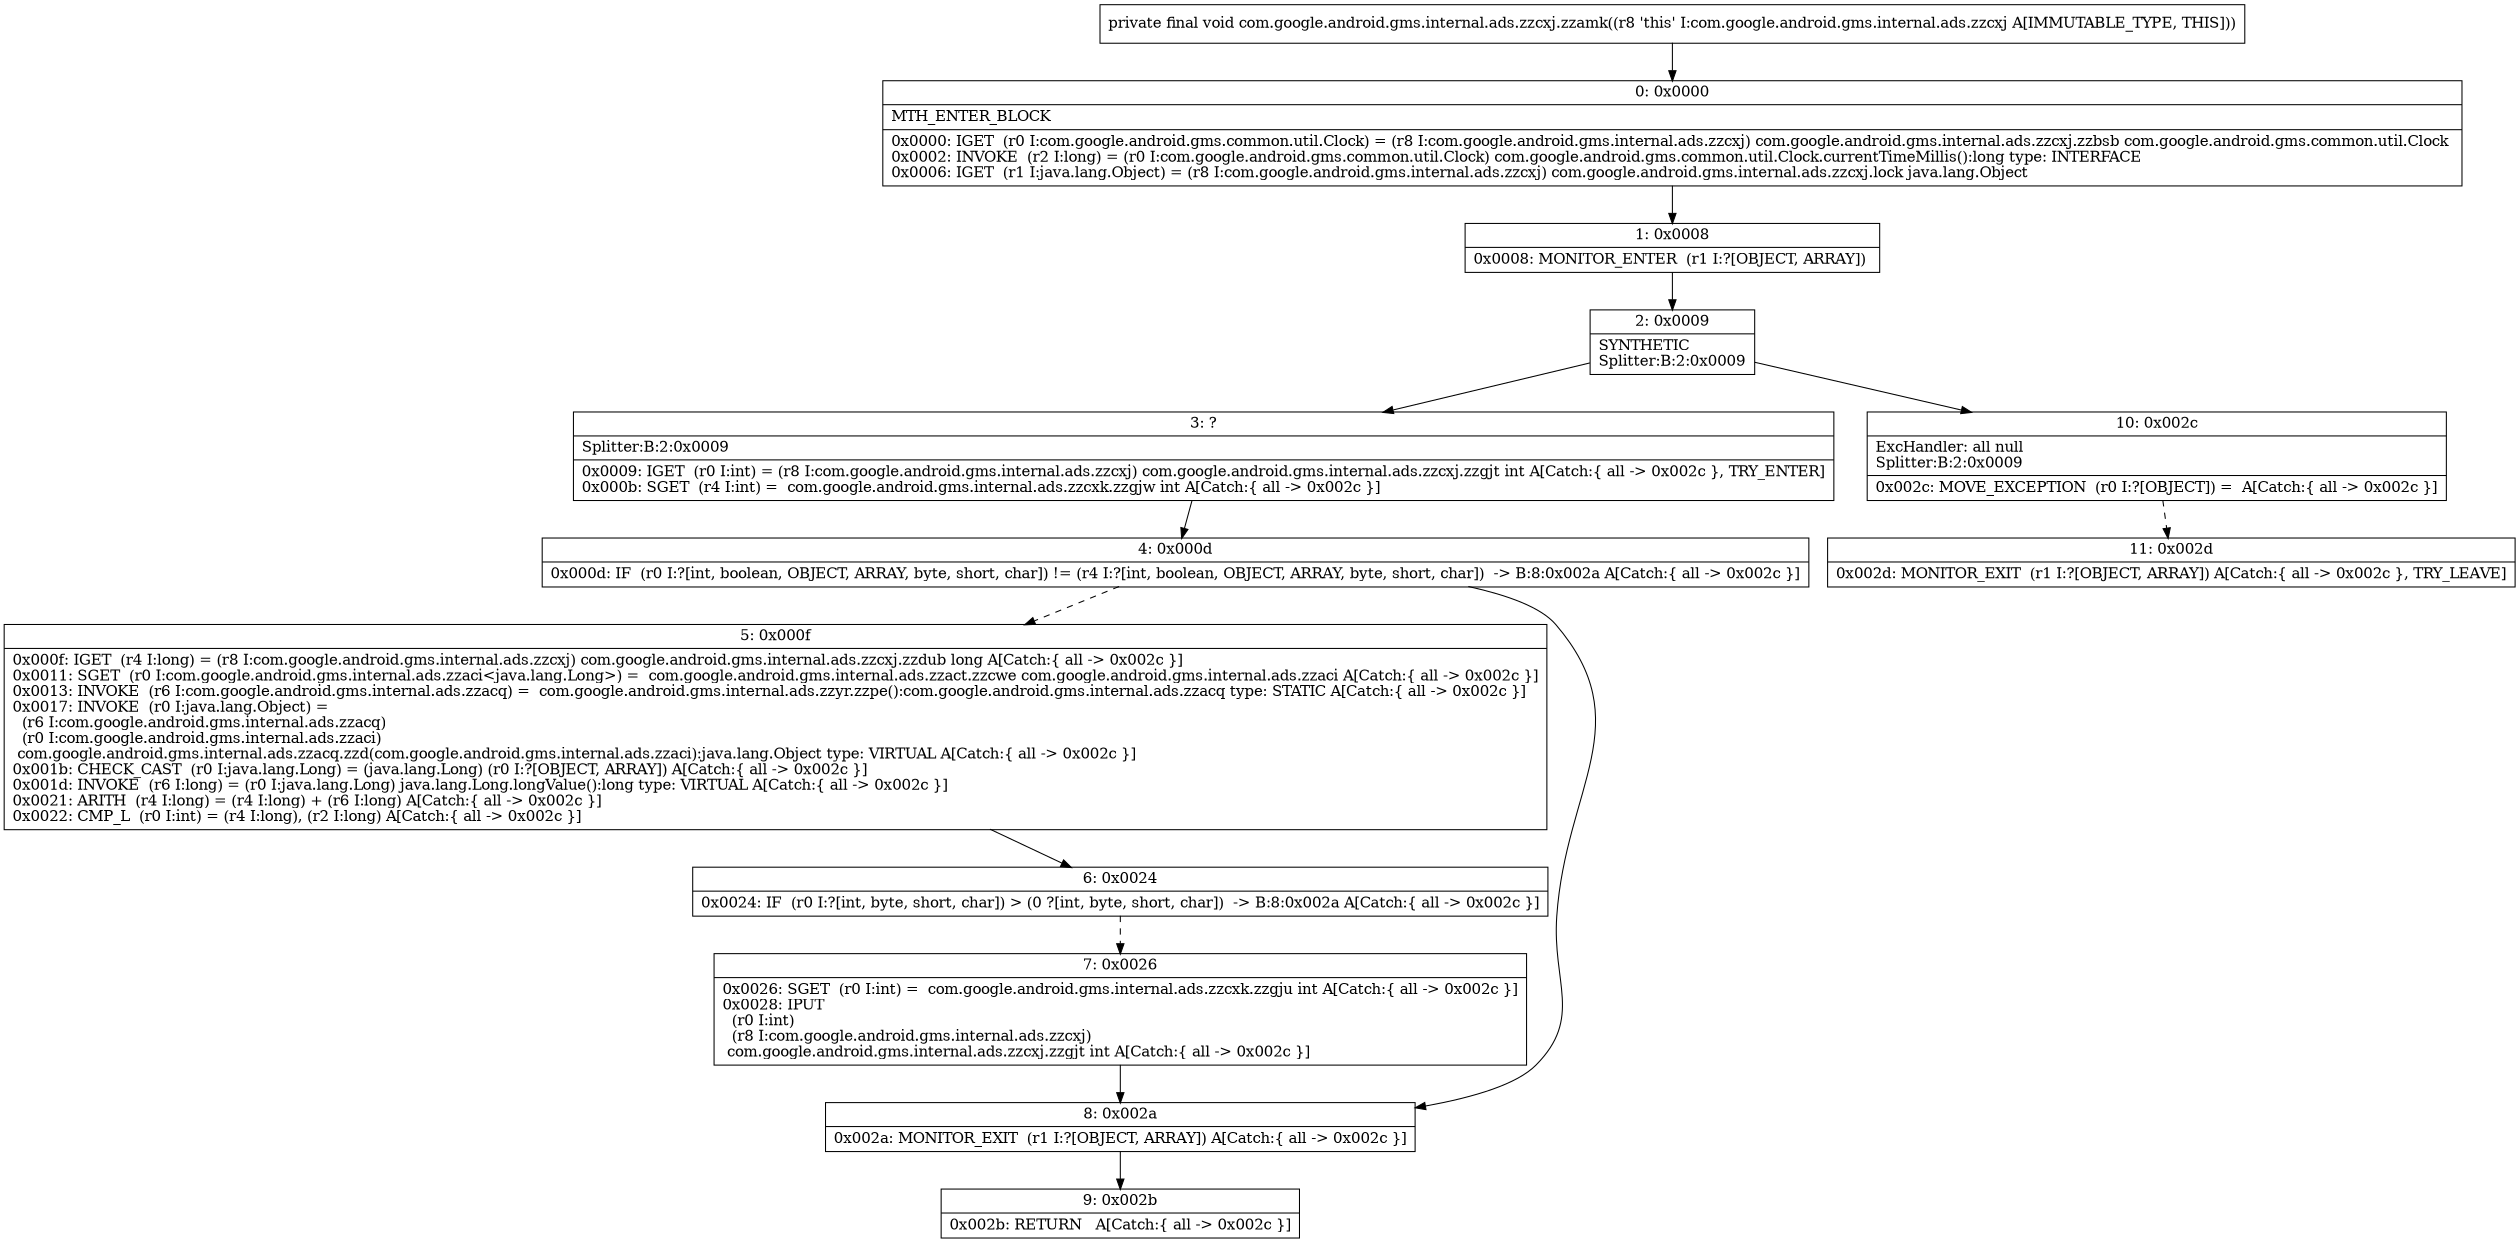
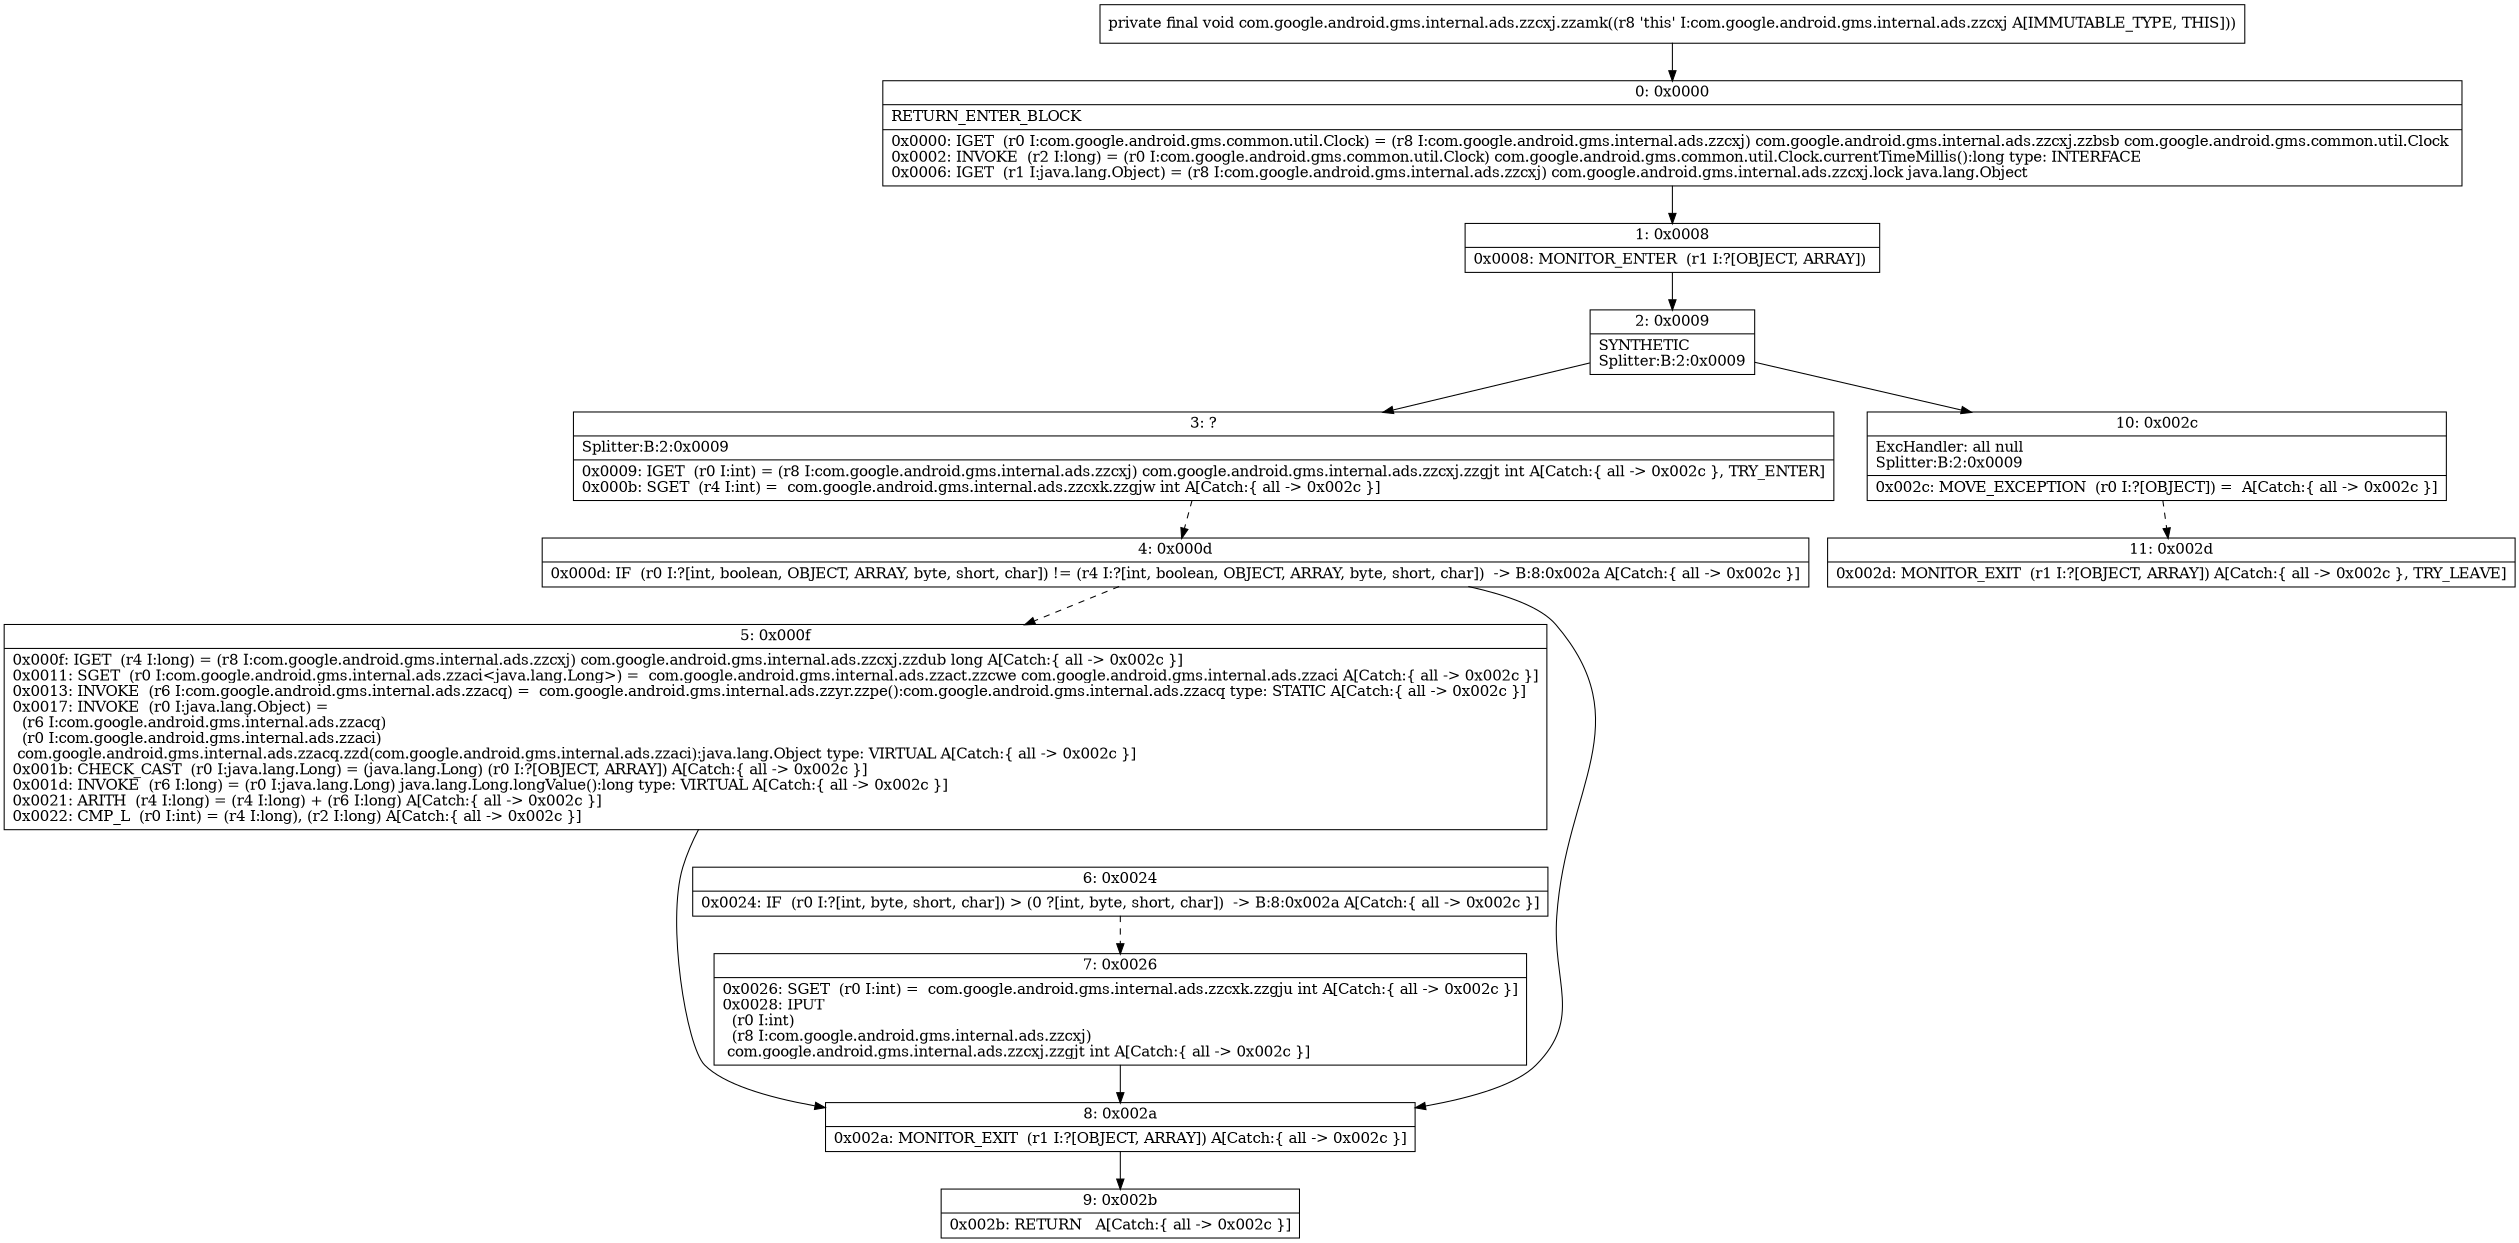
(971, 117) -> (986, 117)
(1188, 514) -> (1188, 514)
(1026, 846) -> (685, 1007)
